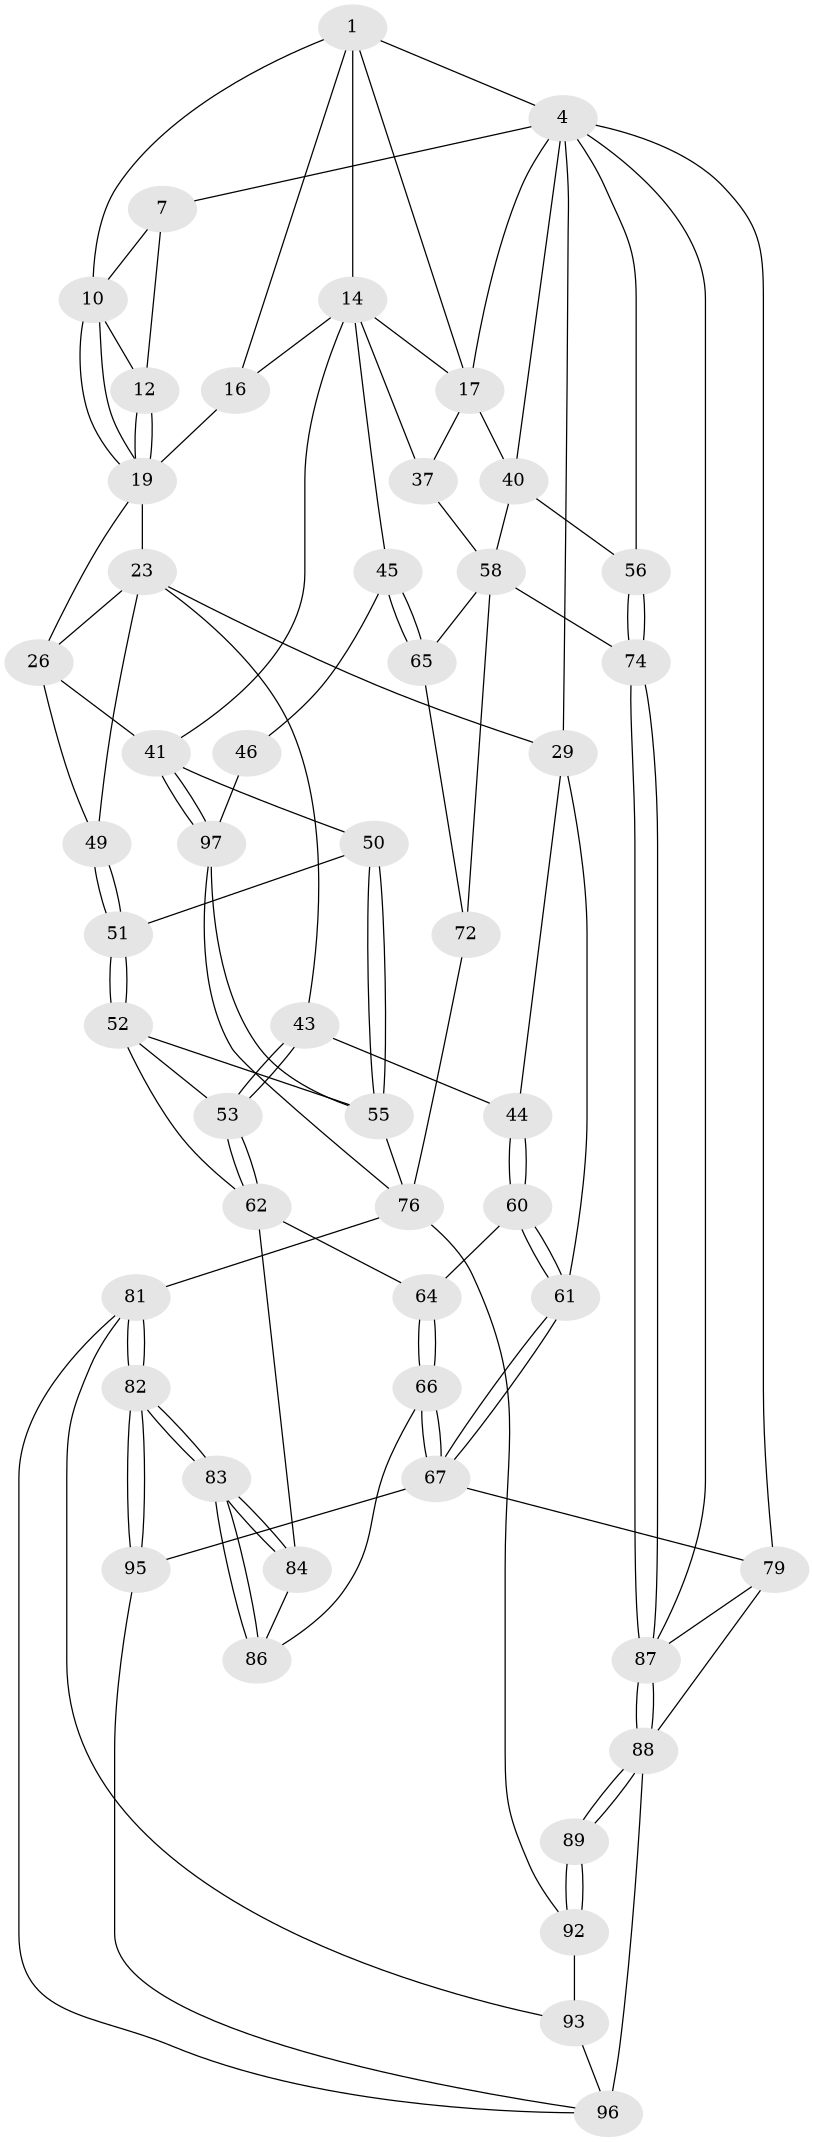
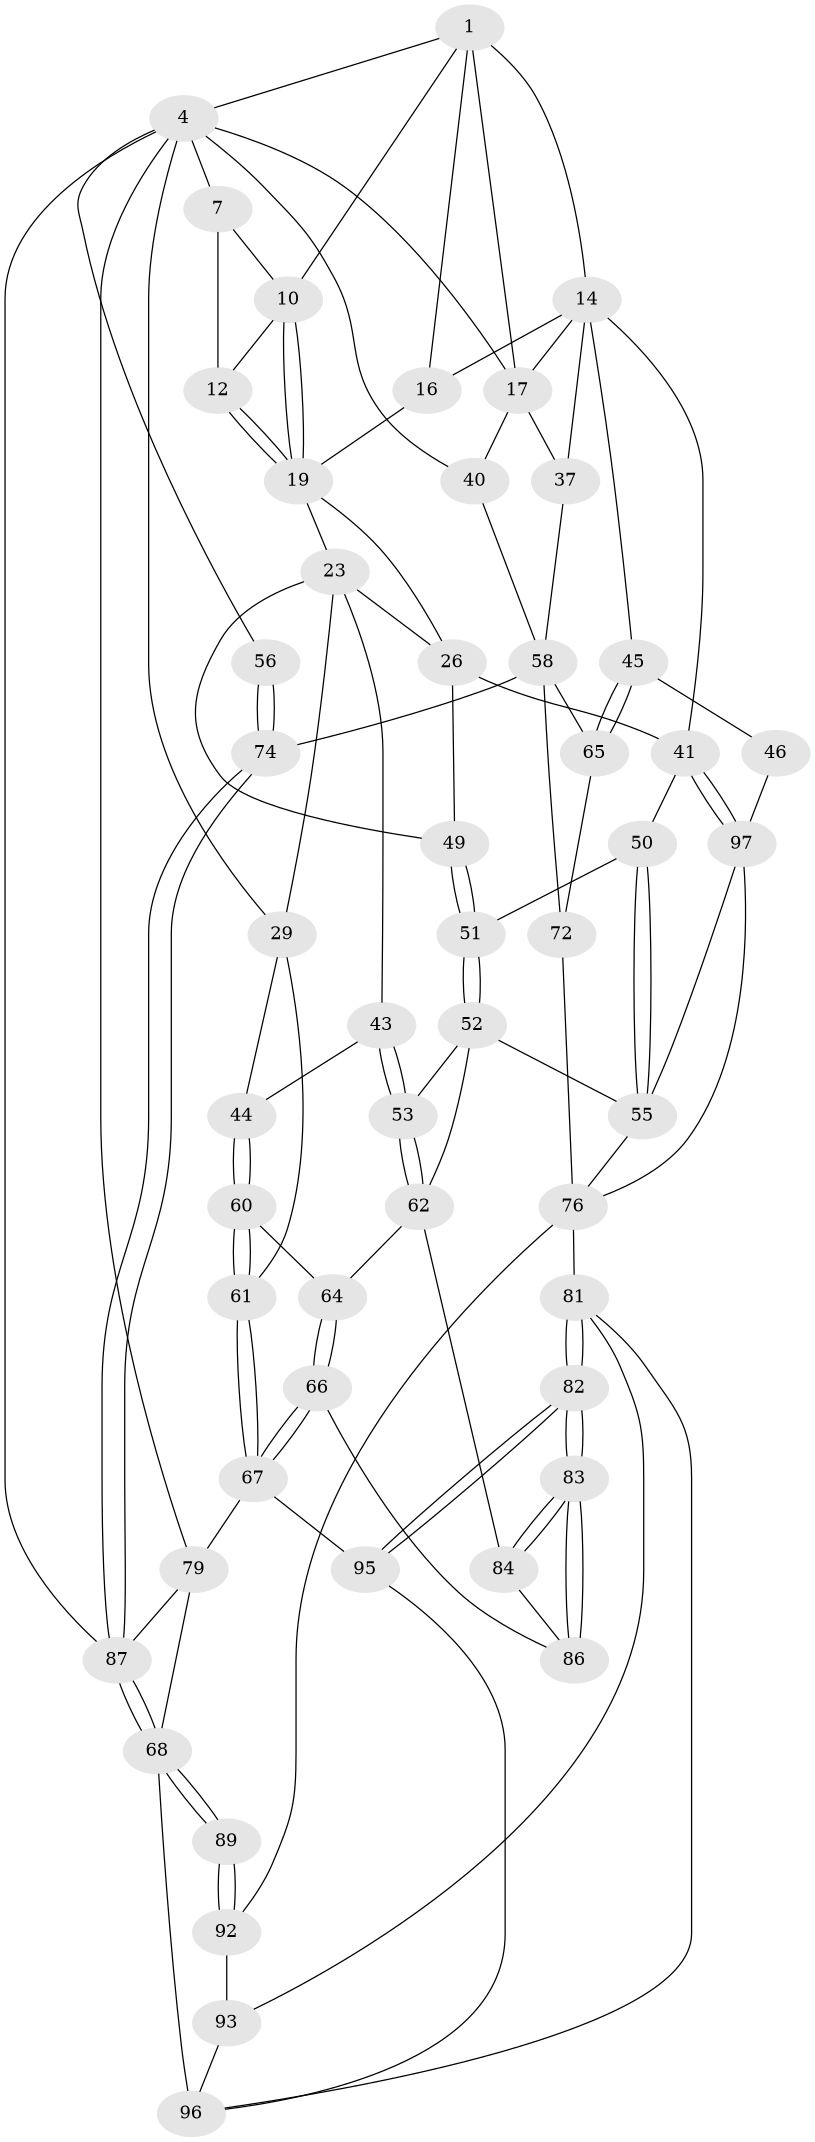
(575, 527) -> none
(644, 1751) -> (157, 1751)
